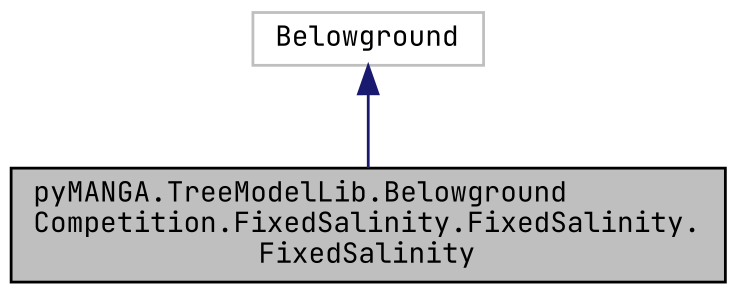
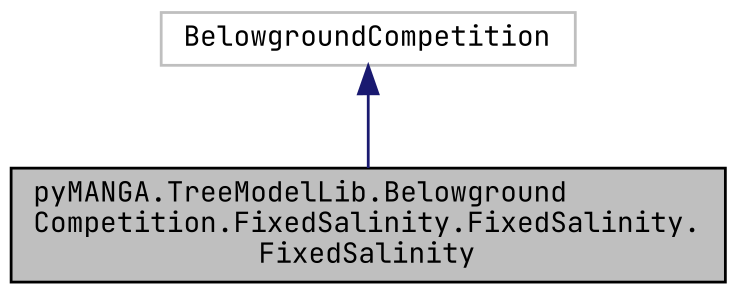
(368, 39) -> (368, 39)
